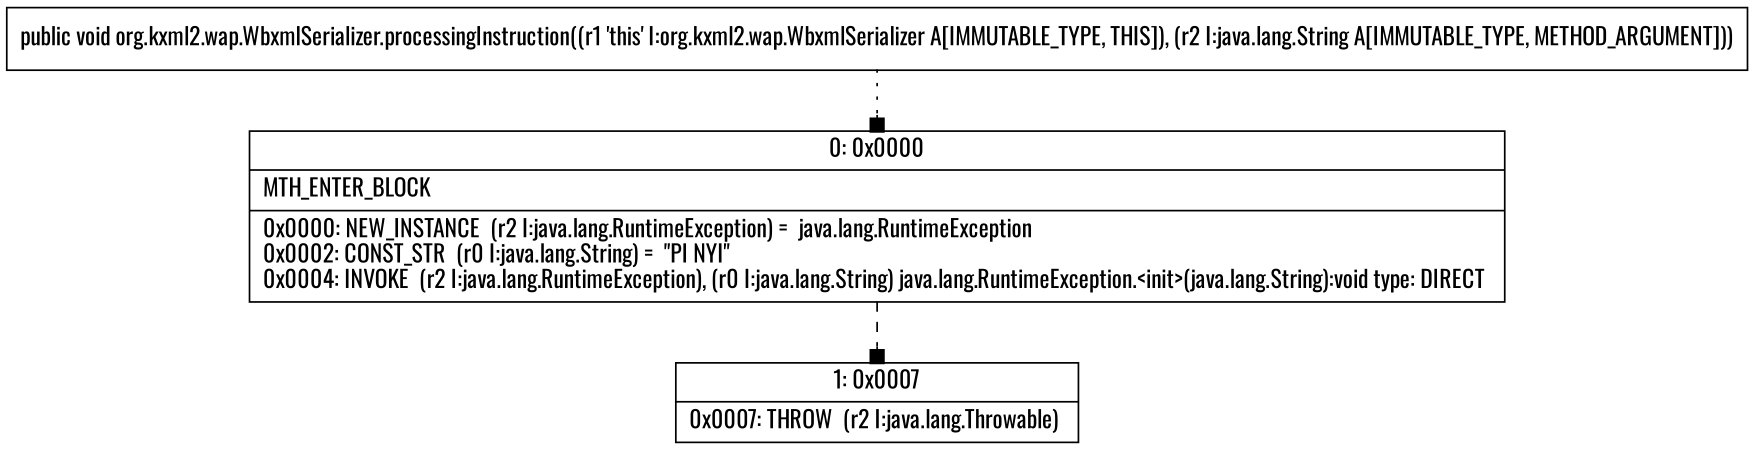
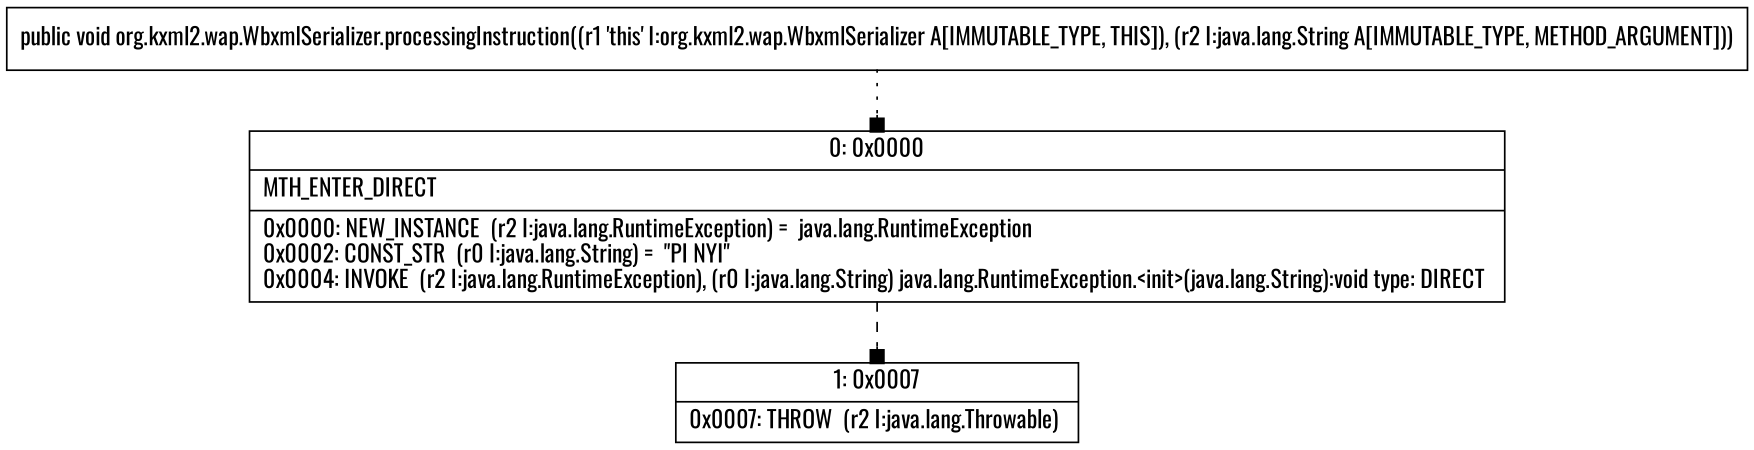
(348, 189) -> (350, 189)
